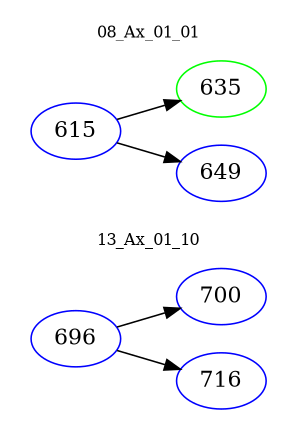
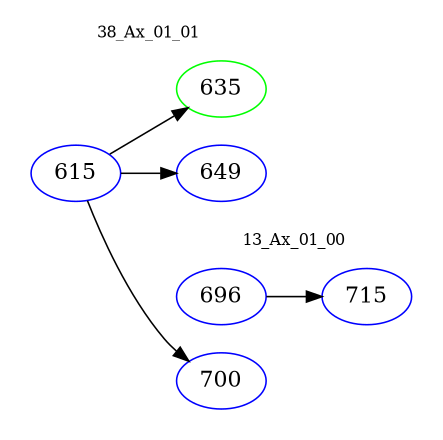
(149, 34) -> (149, 34)
(149, 241) -> (294, 241)
(141, 320) -> (125, 280)
(221, 381) -> (367, 297)
